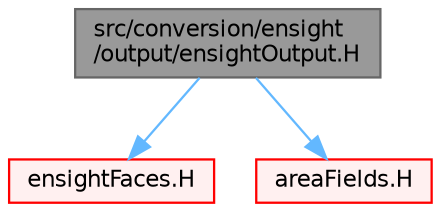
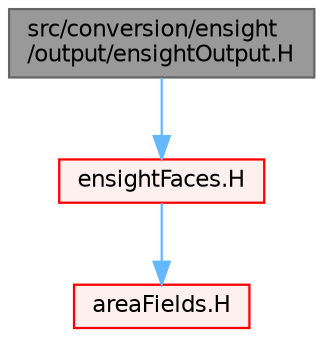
(284, 110) -> (162, 232)
